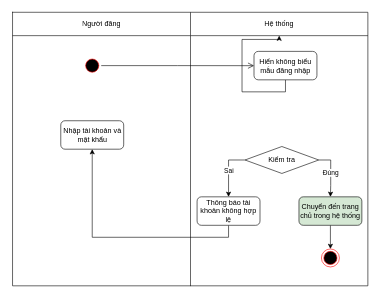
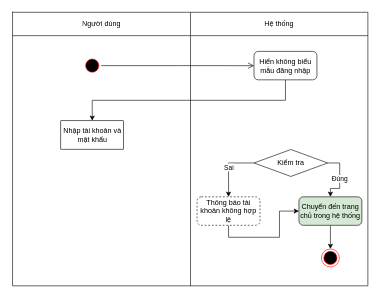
(101, 24) -> (101, 24)
(260, 39) -> (286, 97)
(92, 135) -> (92, 135)
(92, 154) -> (280, 225)
(282, 160) -> (291, 163)
(229, 211) -> (229, 211)
